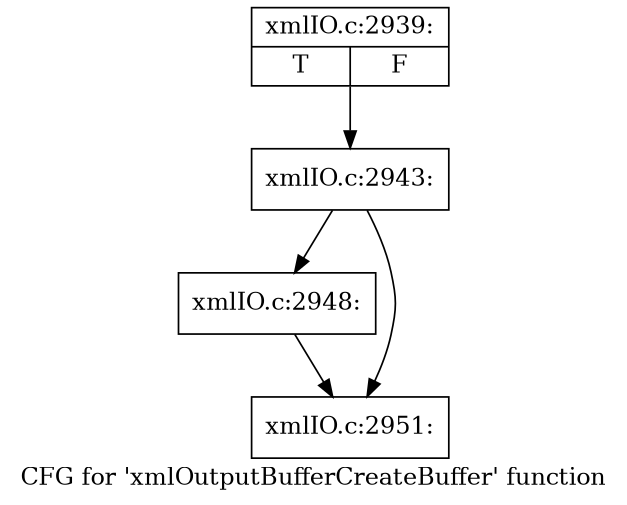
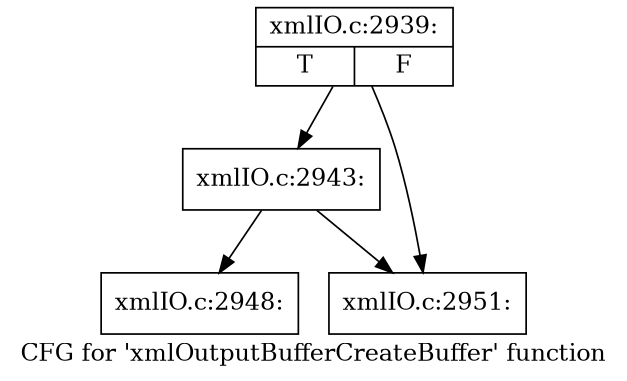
(309, 358) -> (401, 169)
